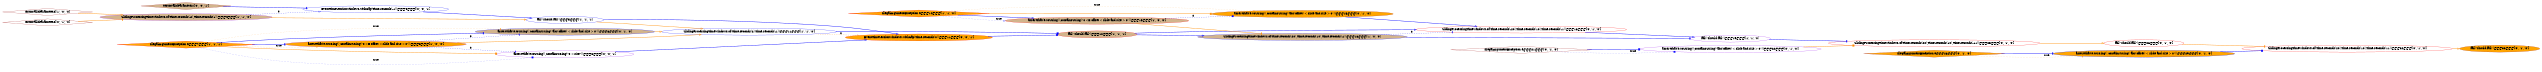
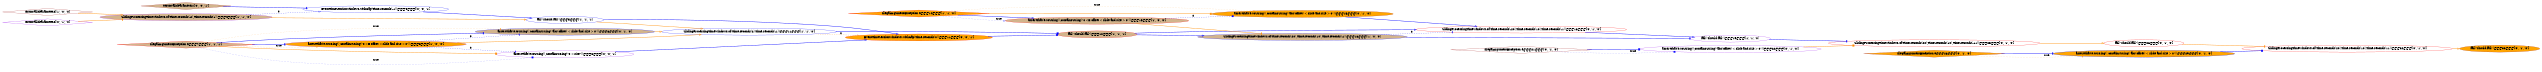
(48, 22) -> (48, 22)
(186, 45) -> (186, 45)
